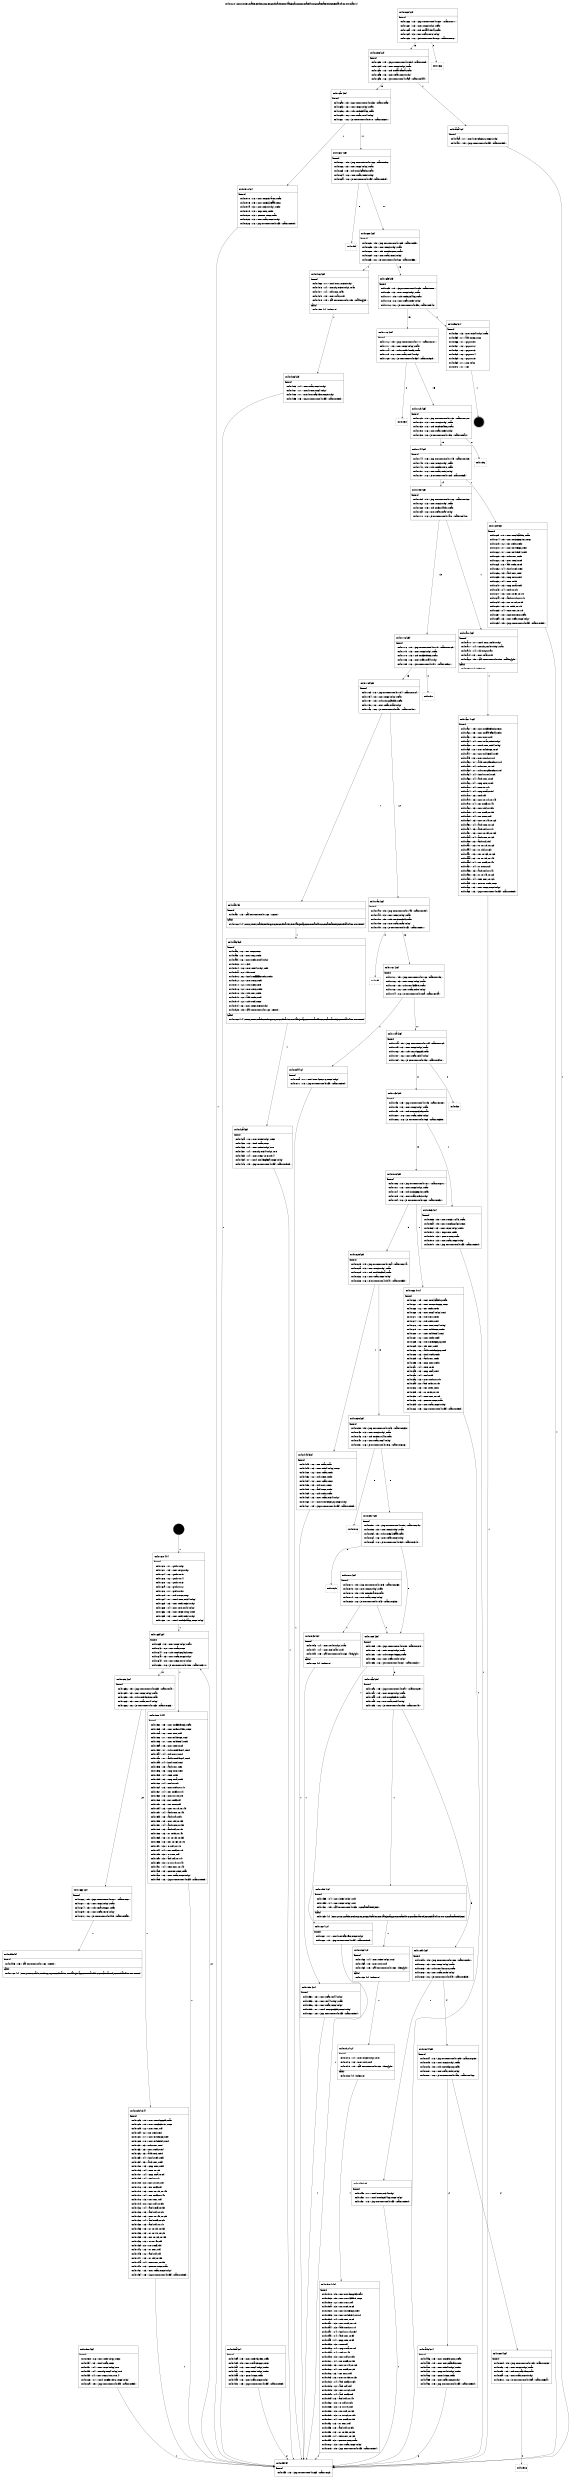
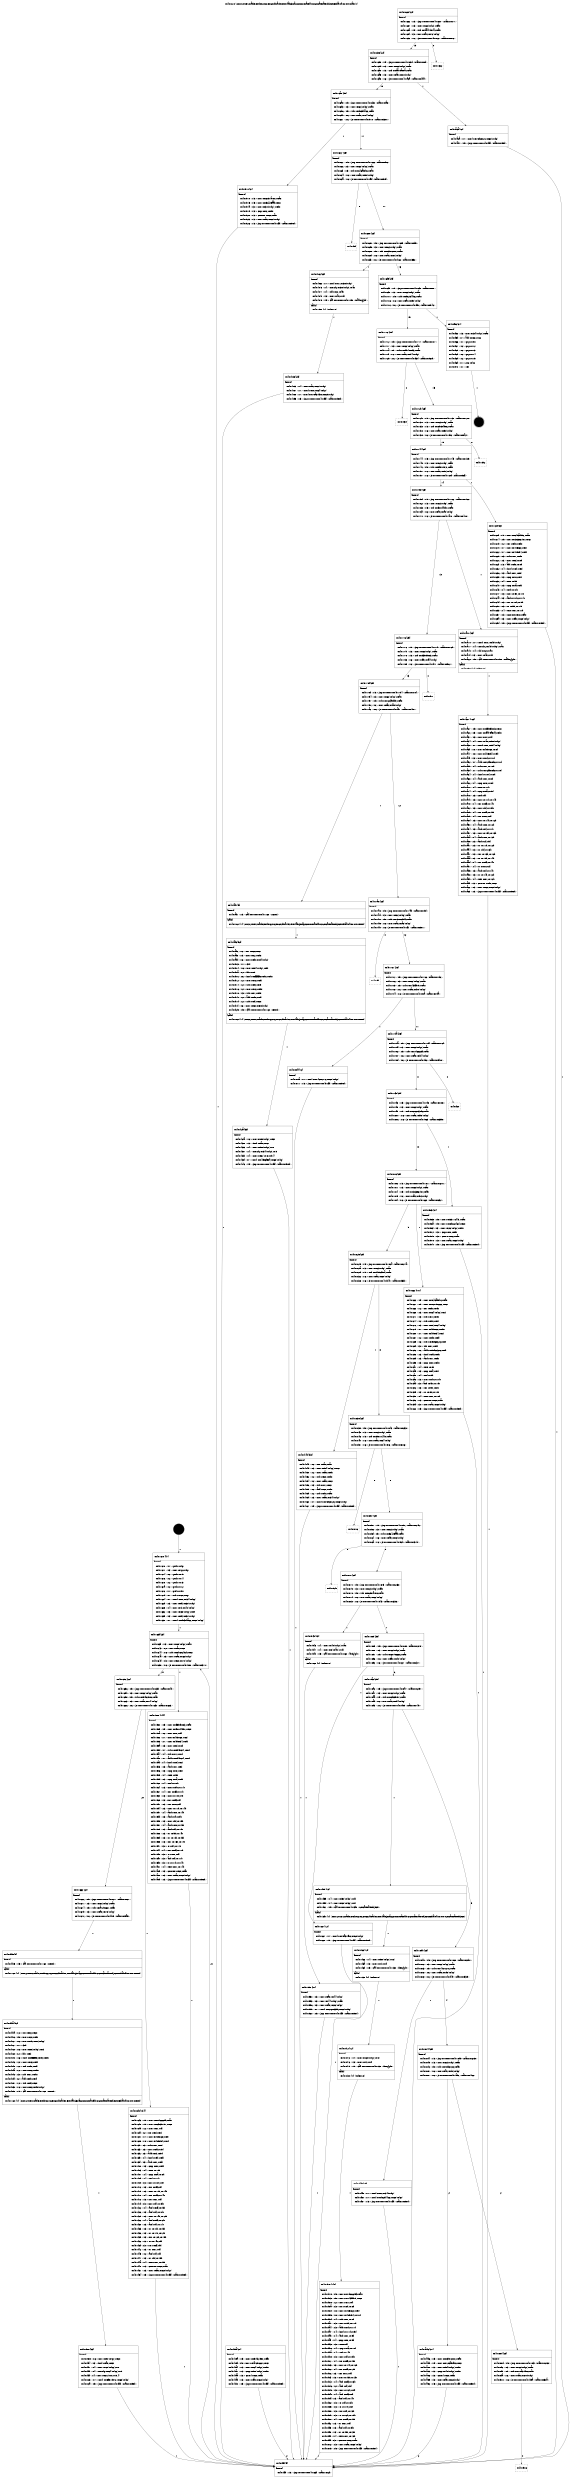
(407, 1589) -> (382, 1558)
none -> (72, 2062)
